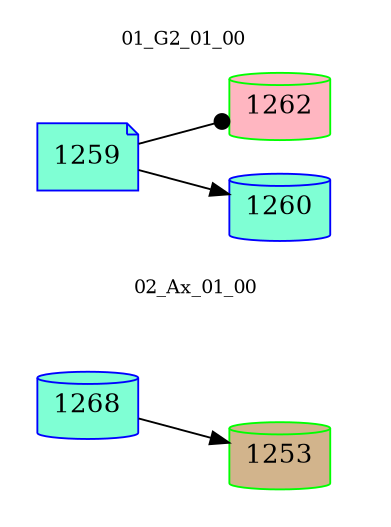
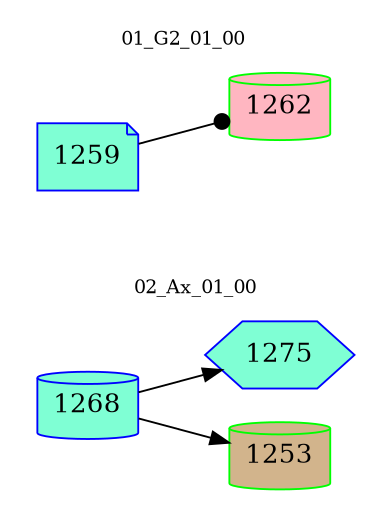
(280, 207) -> none
none -> (280, 355)
